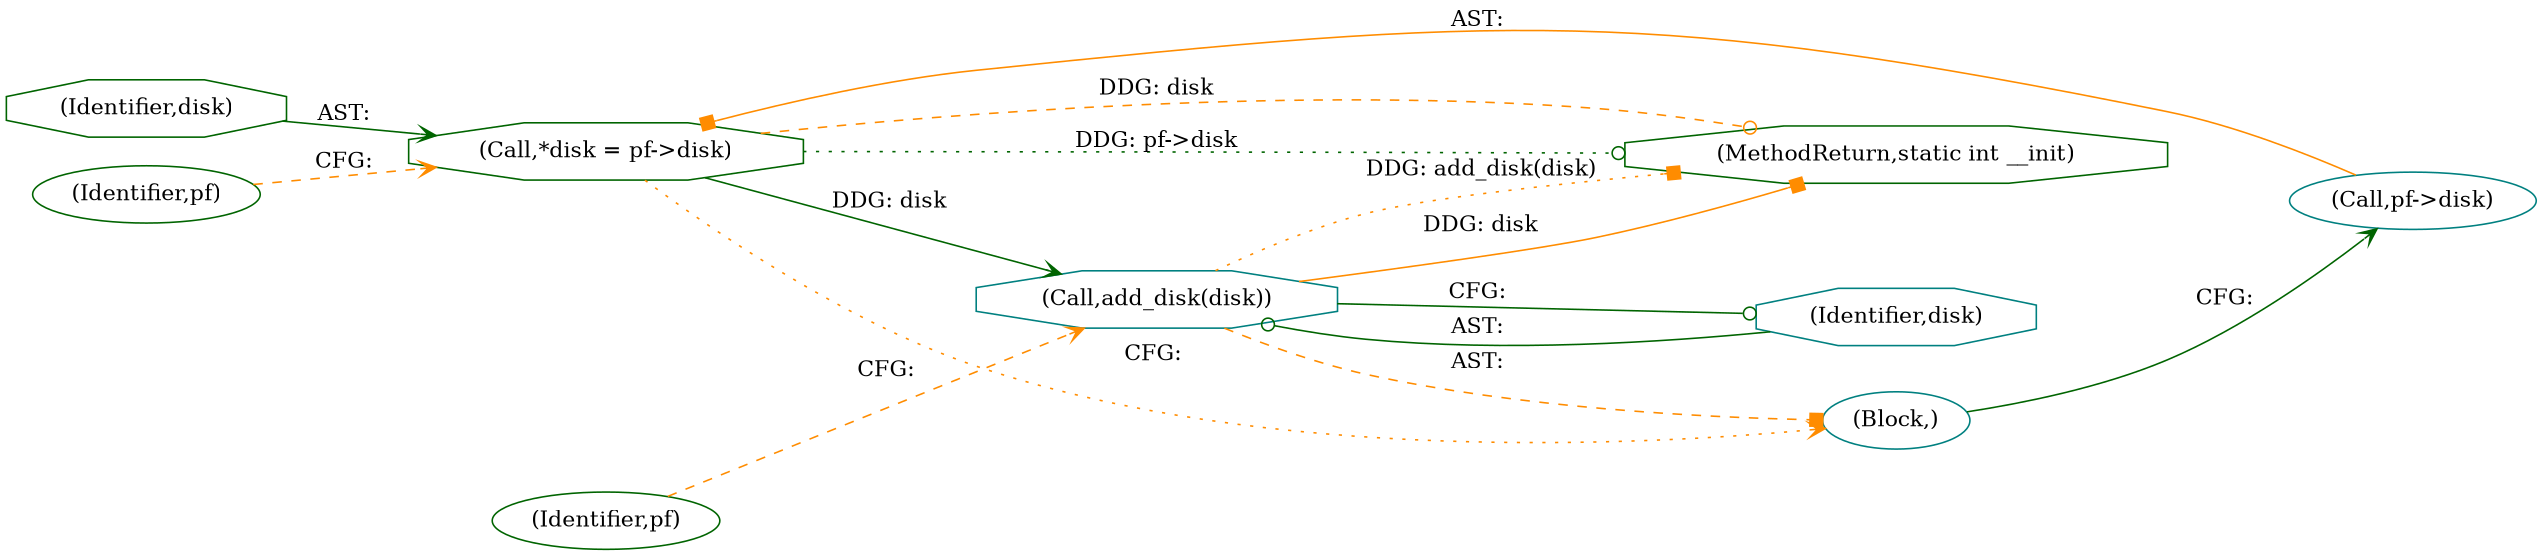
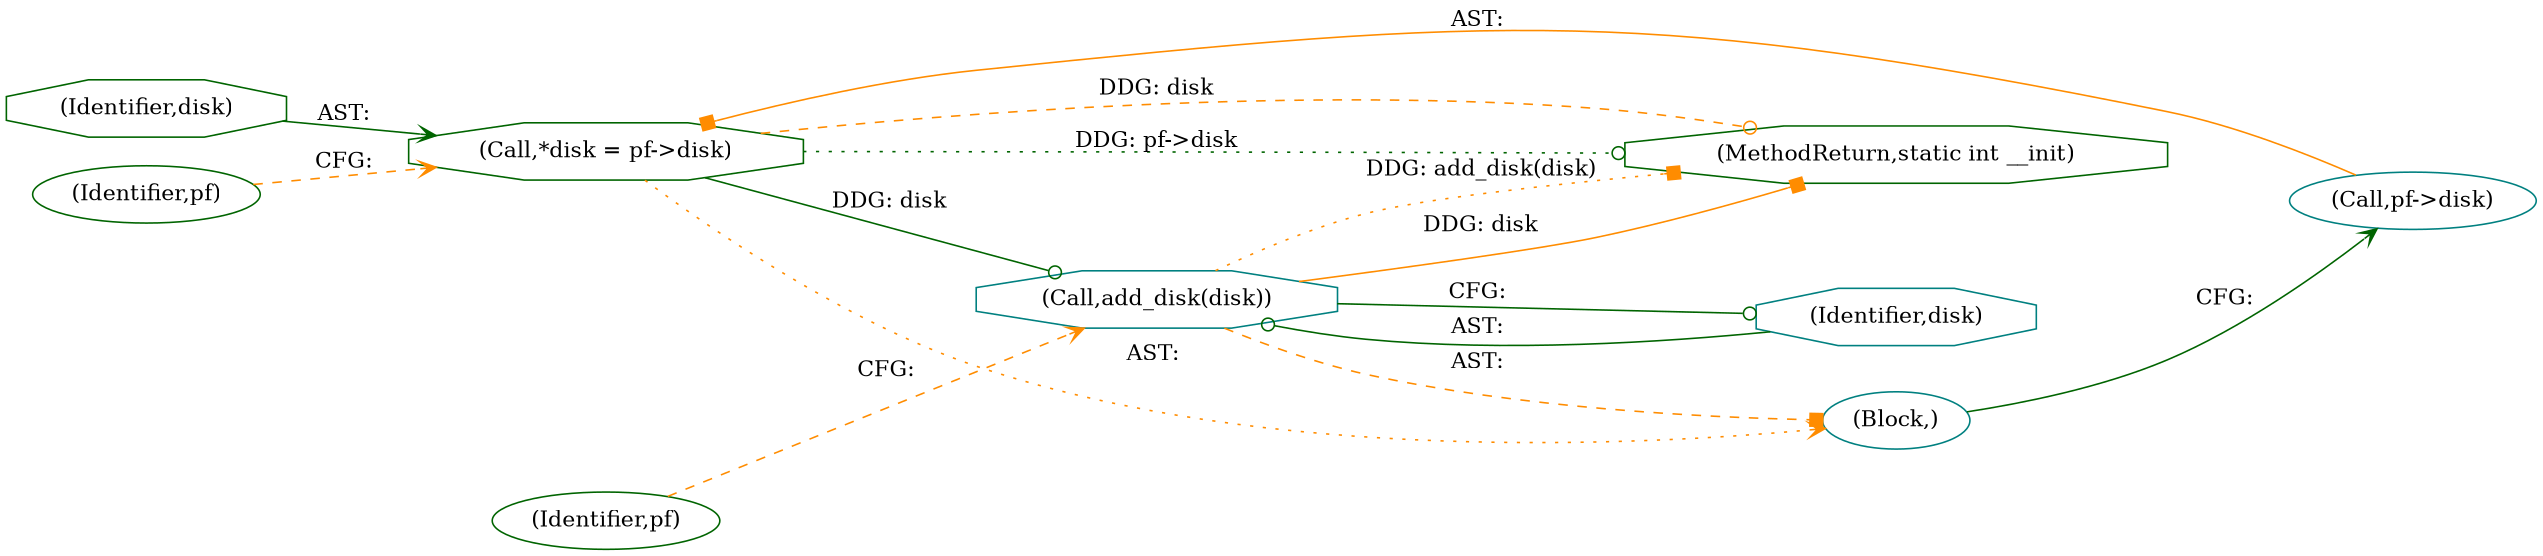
(877, 224) -> (877, 224)
(1157, 354) -> (1157, 354)
